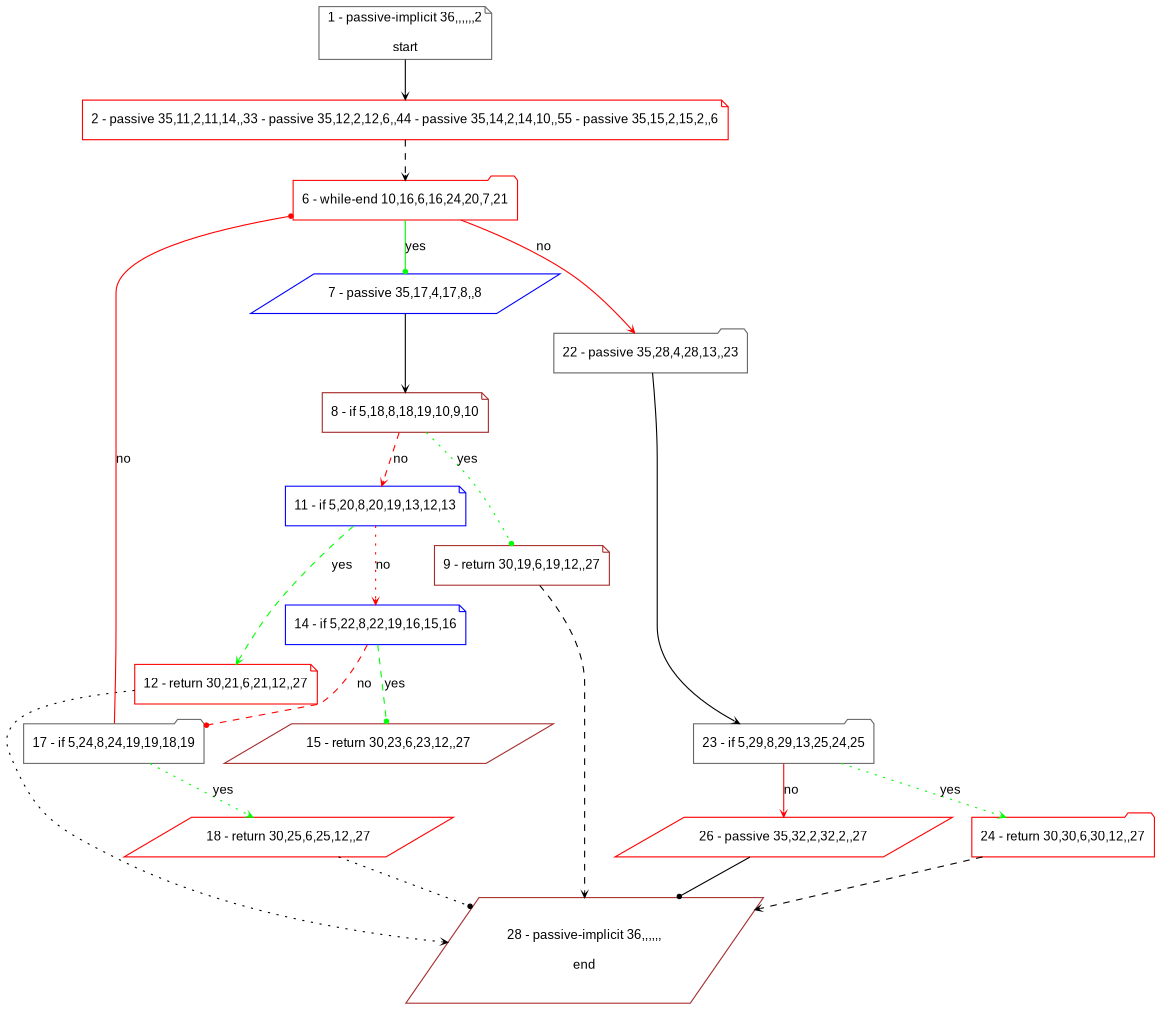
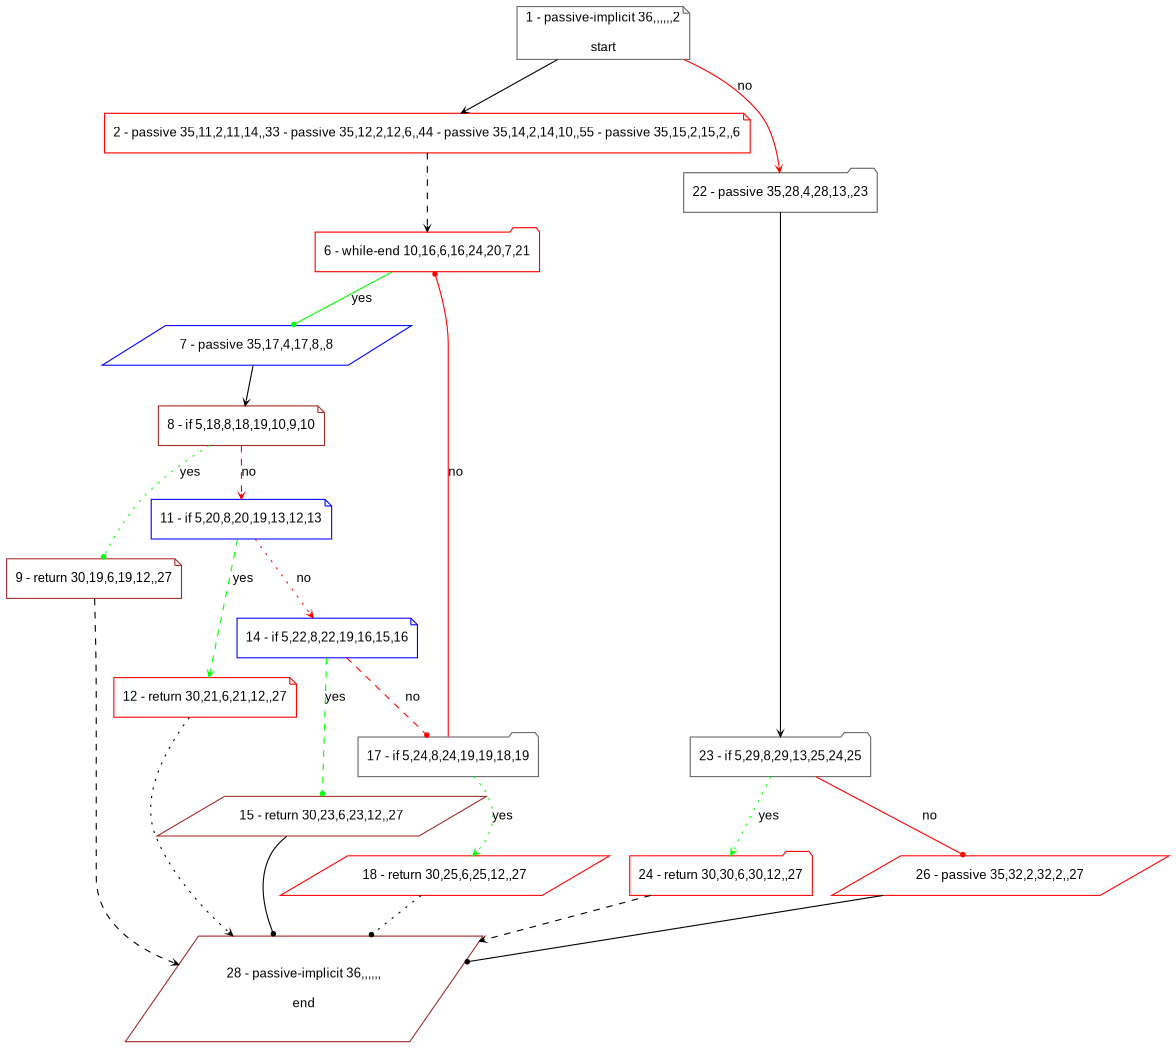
(553, 263) -> (747, 100)
(784, 787) -> (888, 815)
none -> (263, 881)
